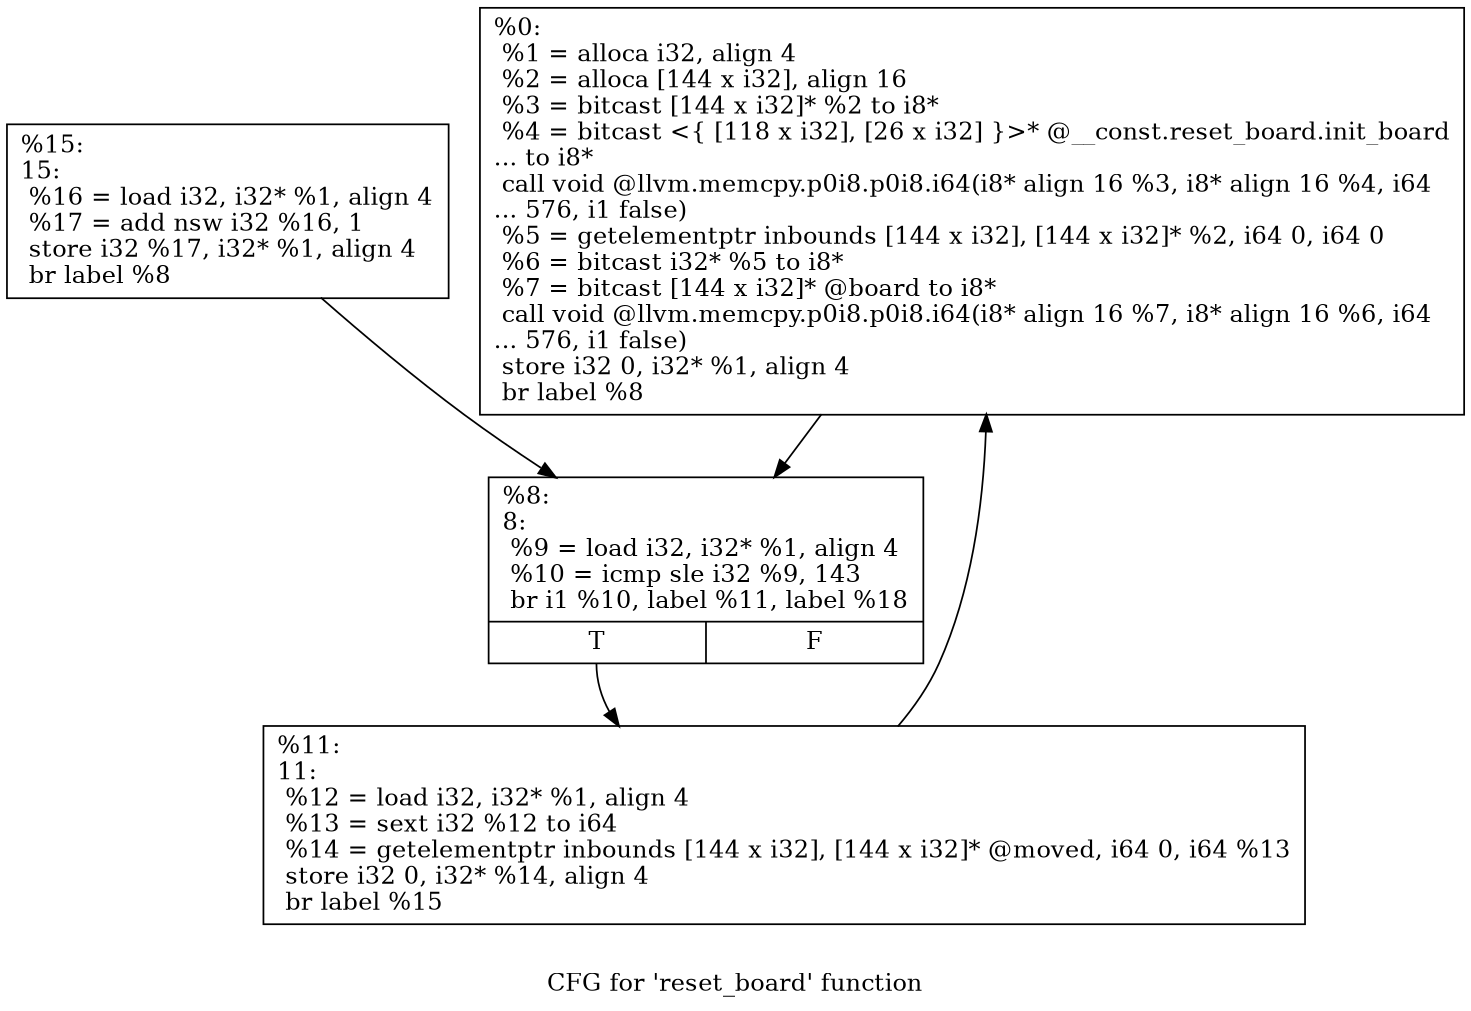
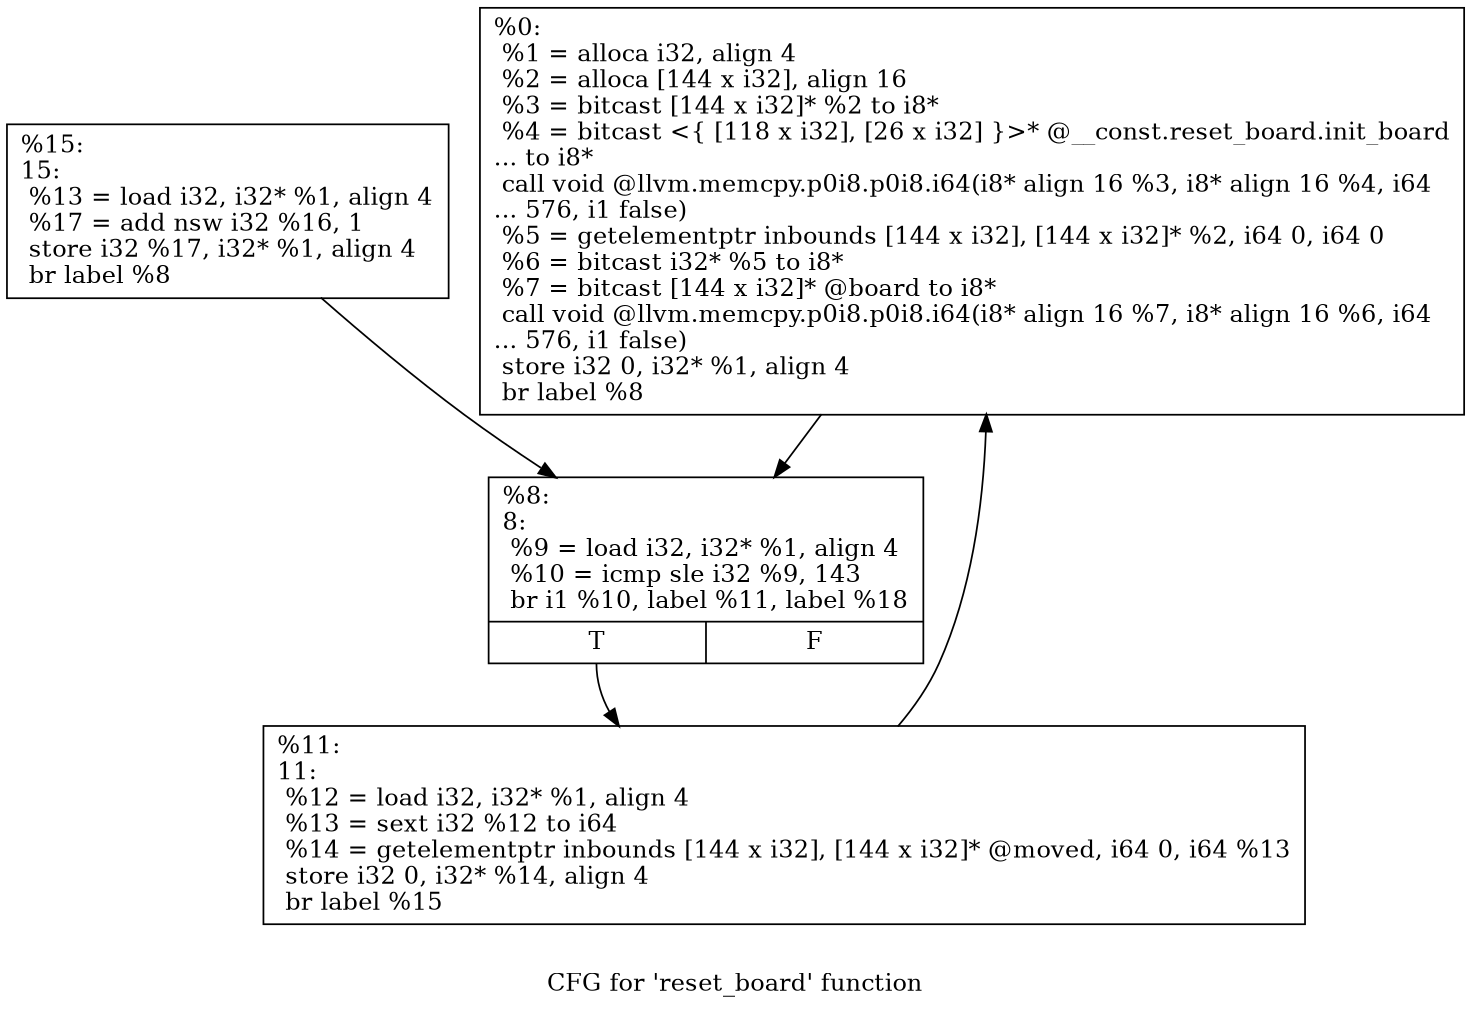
(228, 197) -> (228, 197)
